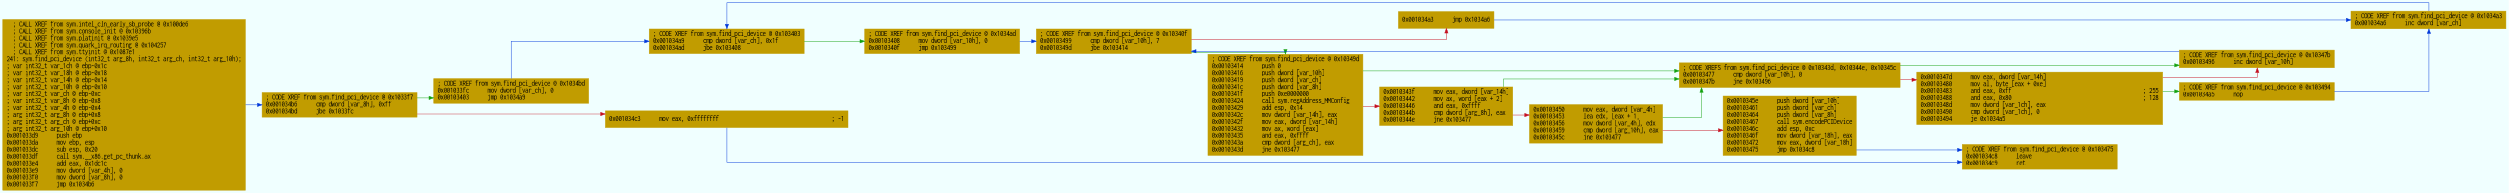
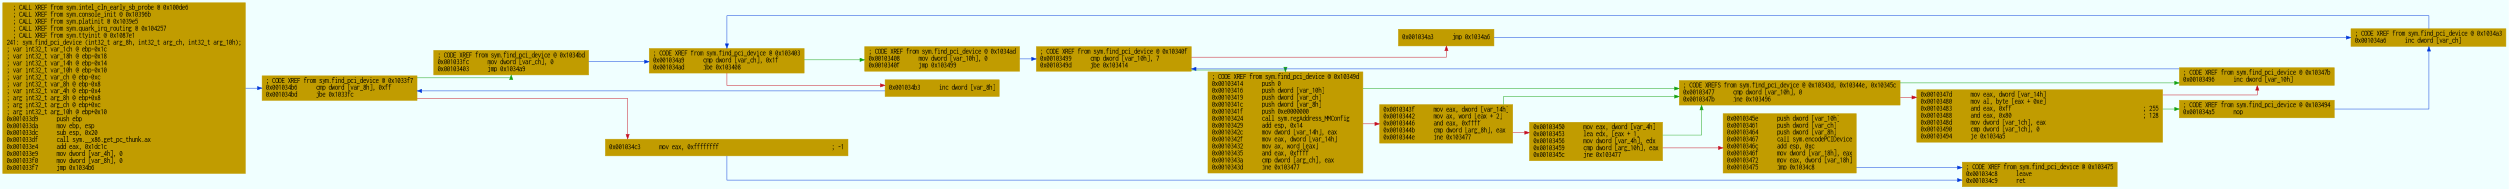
none -> (942, 88)
